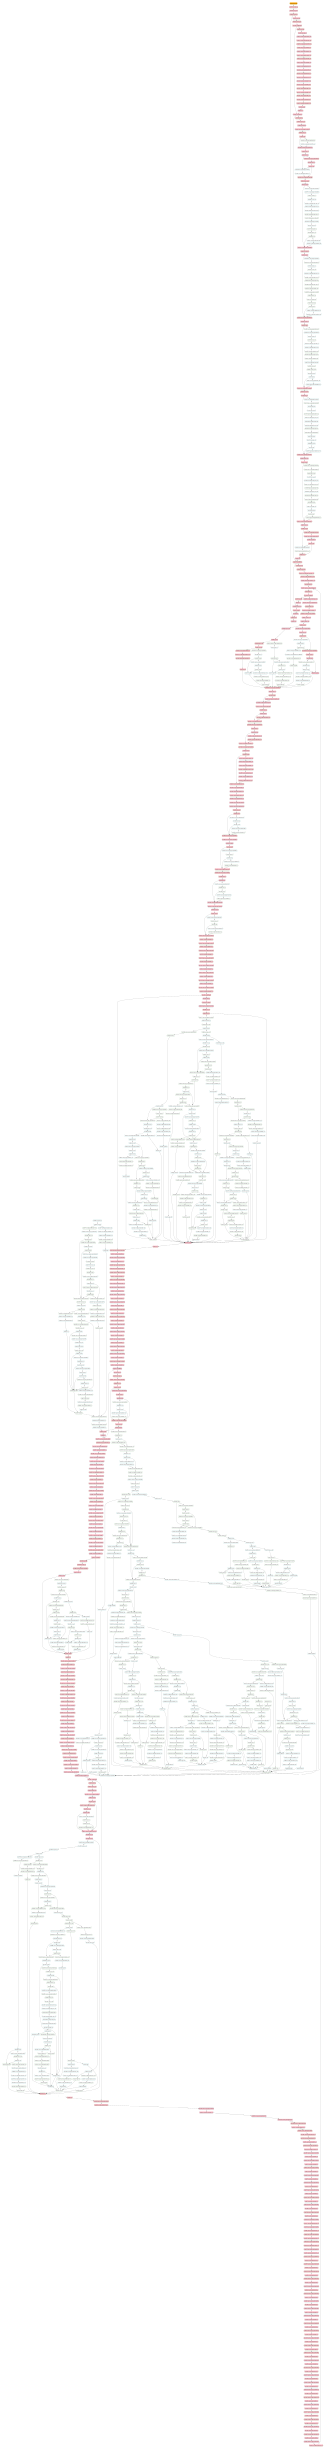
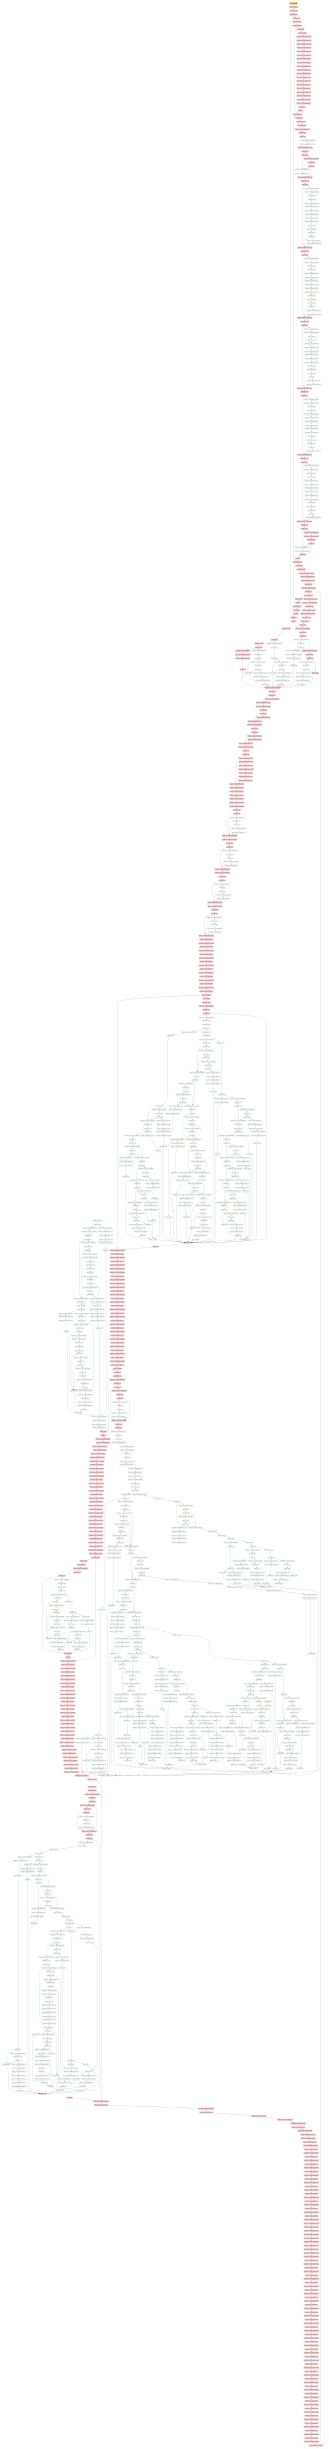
(92, 1783) -> none
